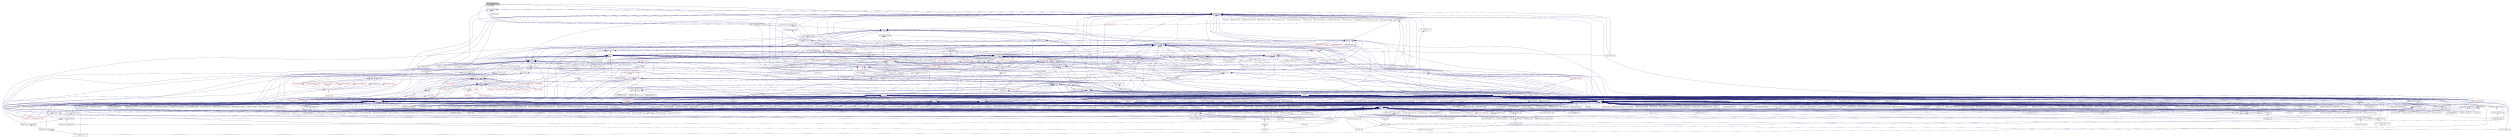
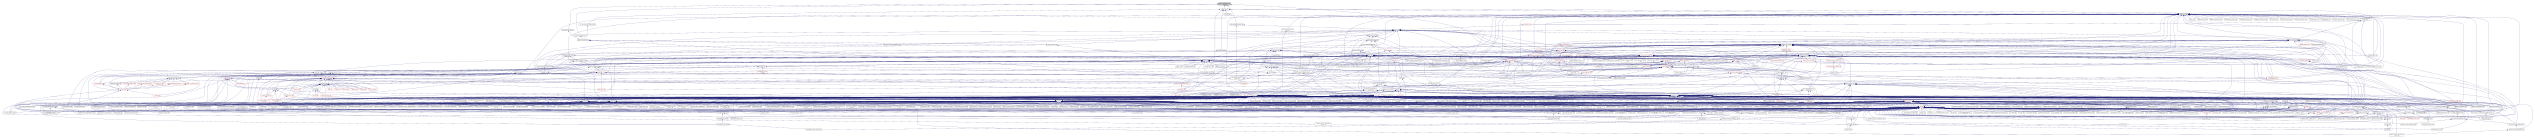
none -> (1653, 61)
